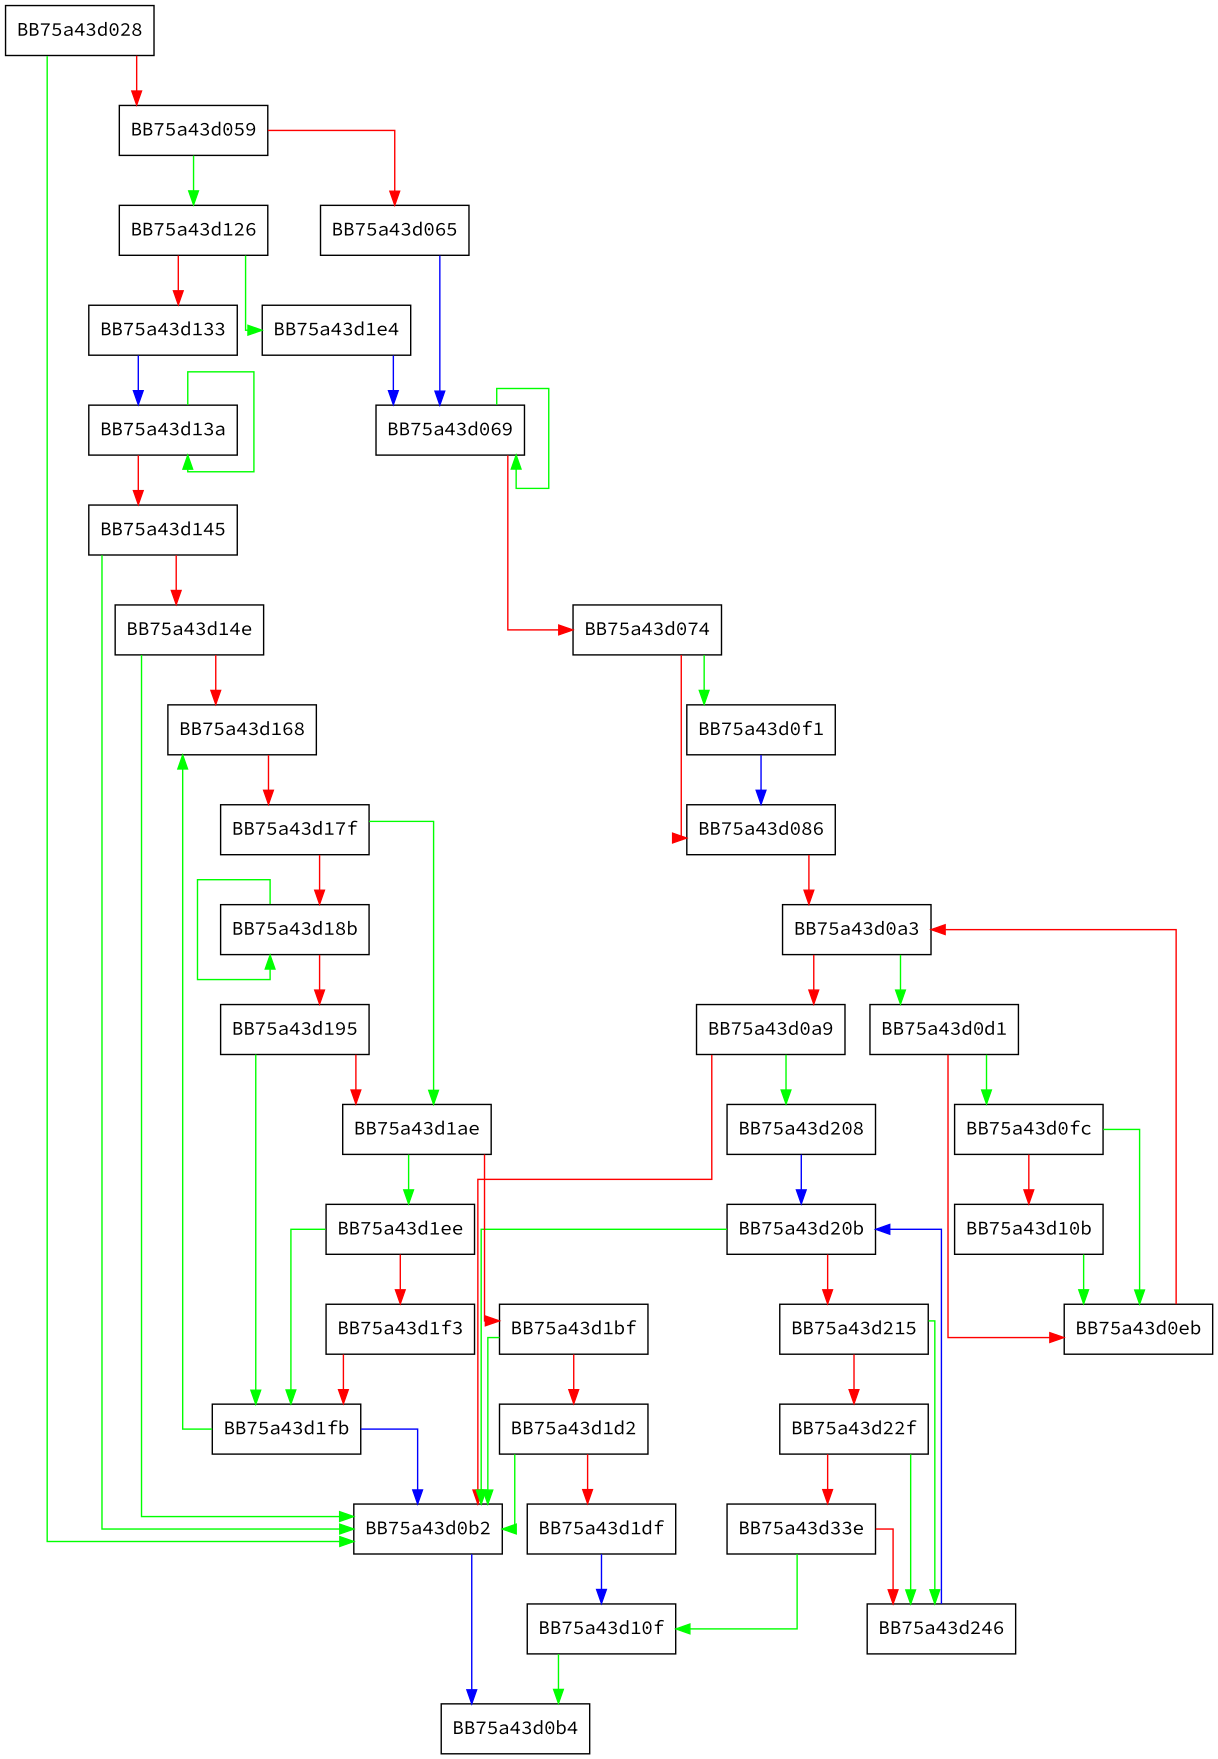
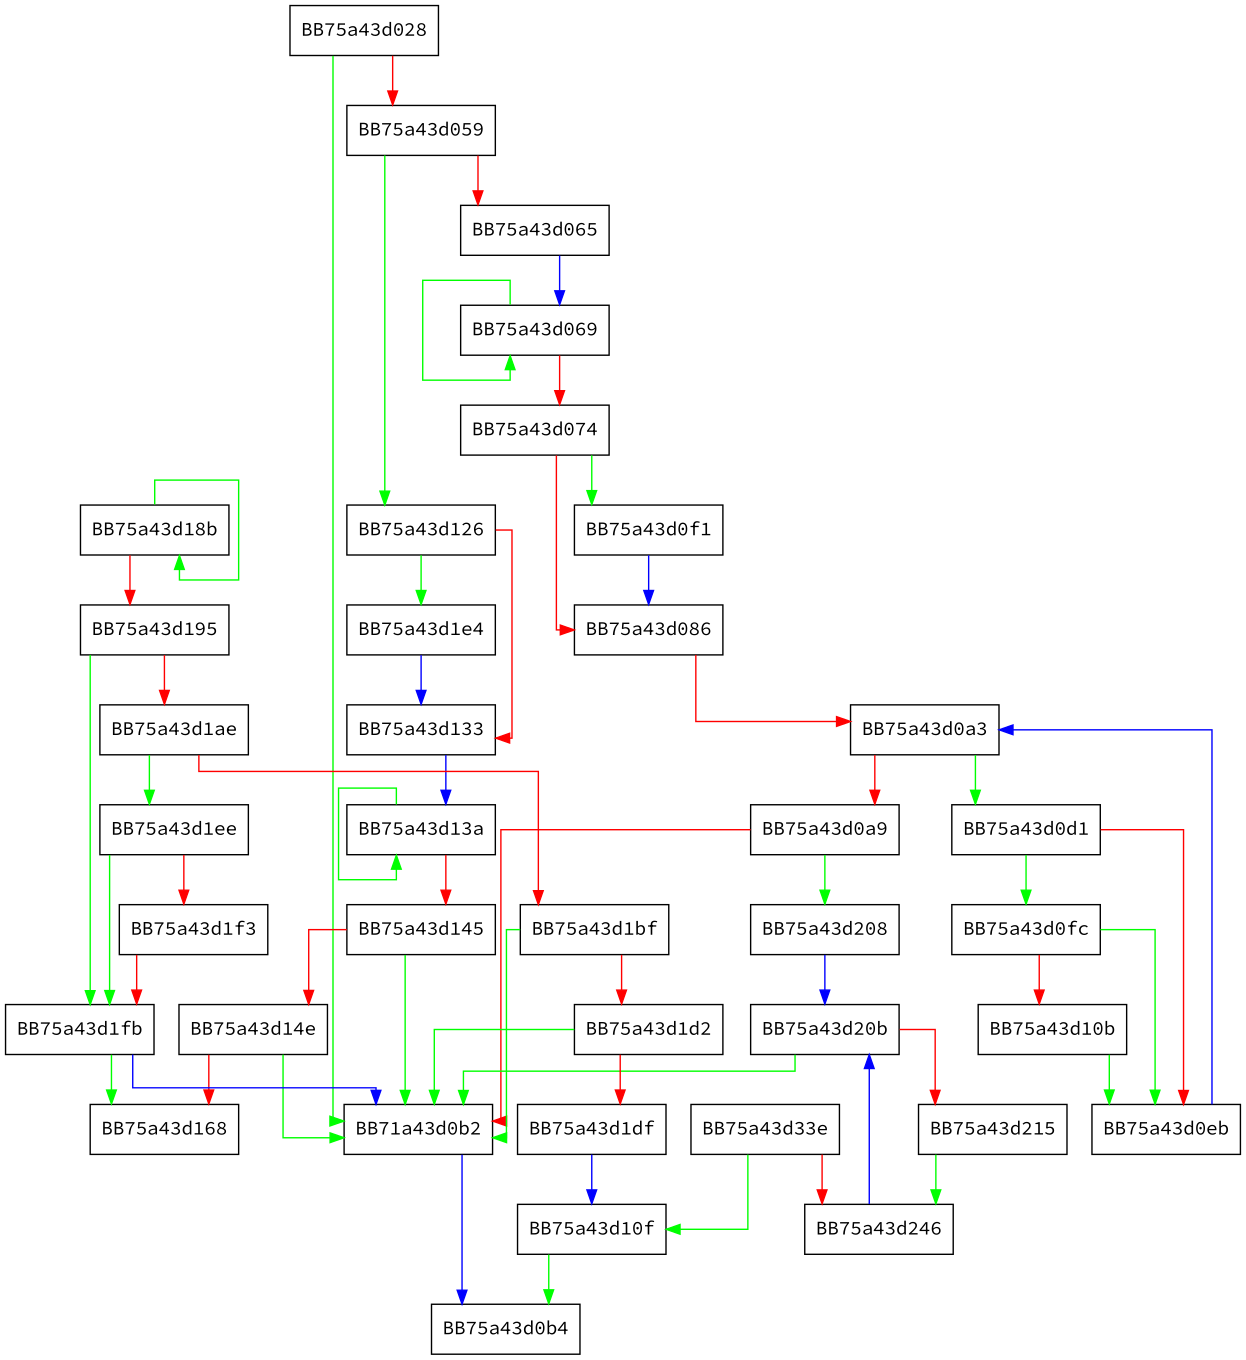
(393, 373) -> (421, 673)
(295, 830) -> none
(1176, 1001) -> (1212, 818)
(854, 1429) -> none
(428, 1529) -> (418, 1129)
